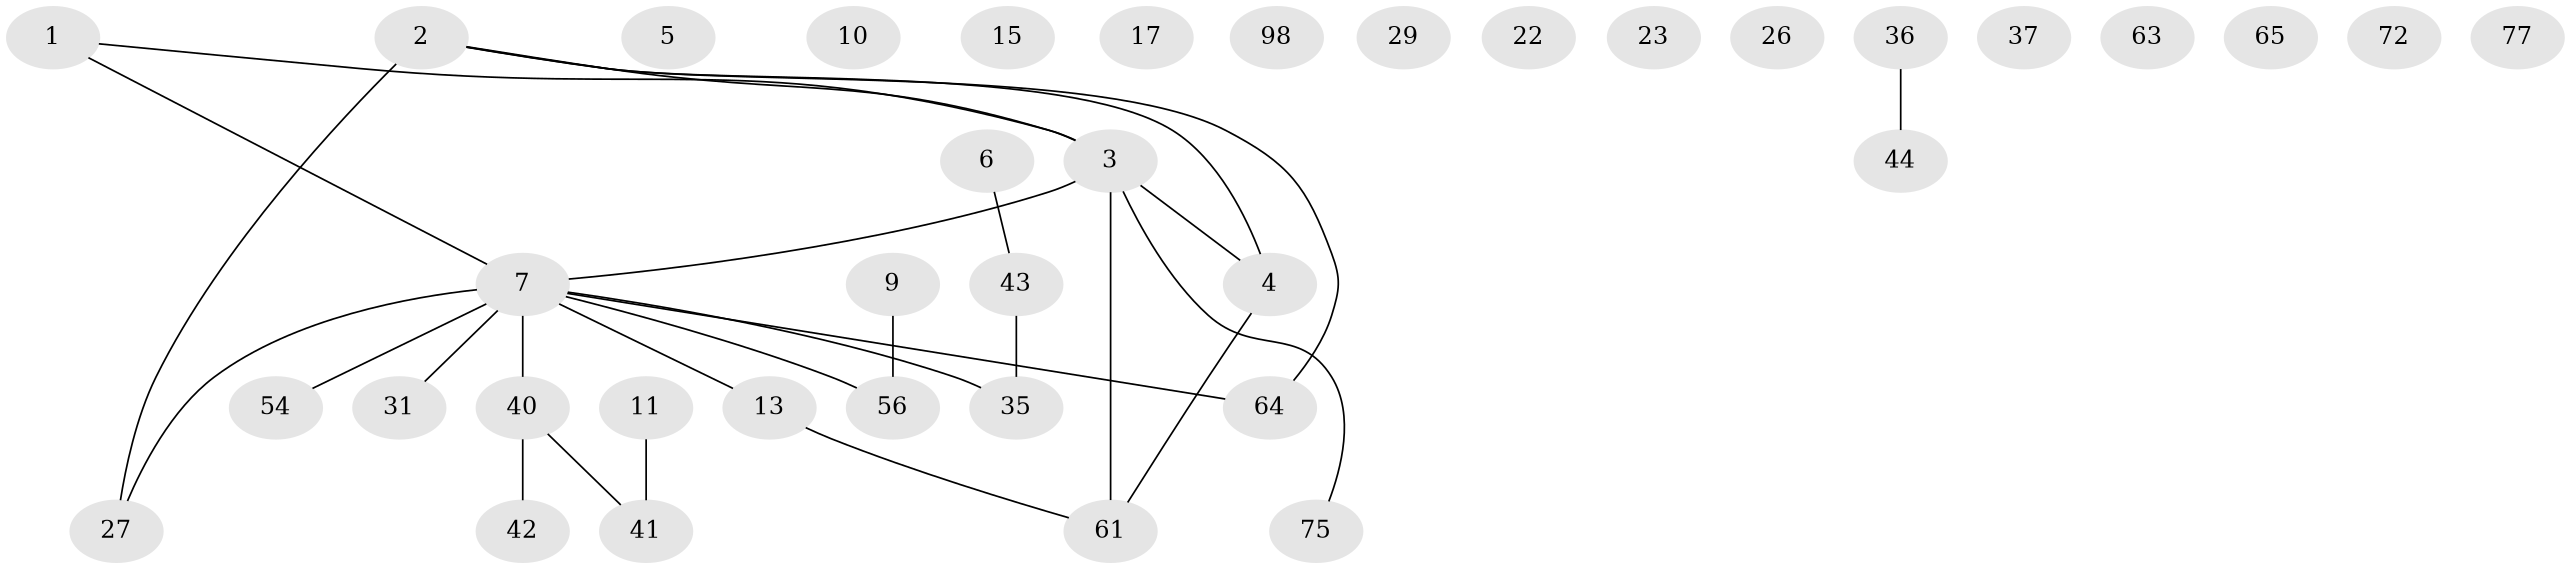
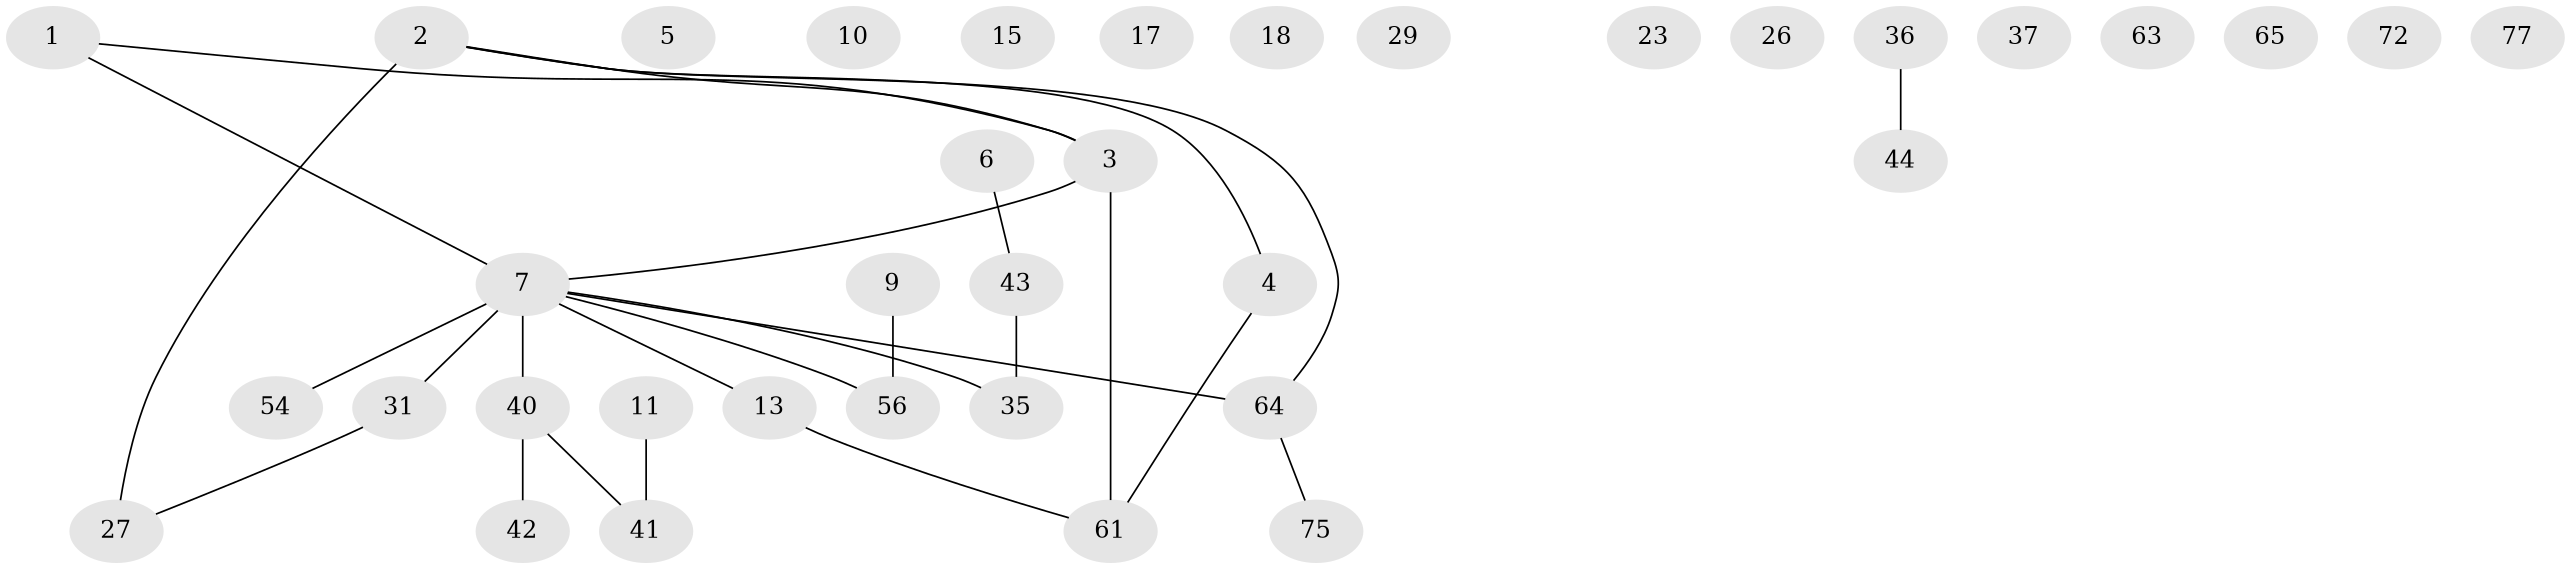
(1277, 38) -> (1277, 38)
(1529, 38) -> none
(1190, 223) -> none
(1262, 340) -> (1293, 469)
(269, 345) -> (260, 472)
